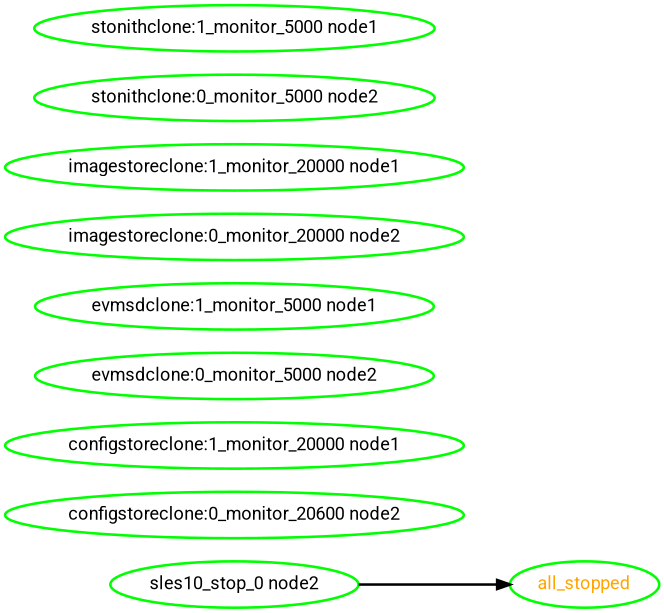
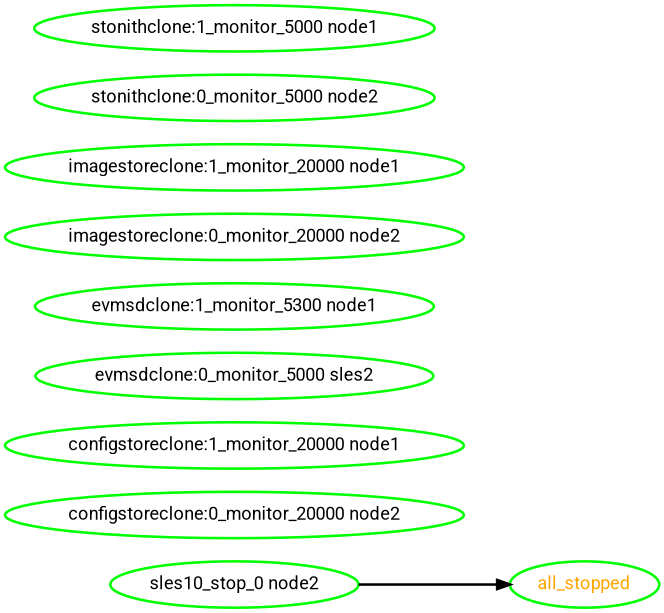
(234, 306) -> (234, 306)
(234, 376) -> (234, 376)
(234, 515) -> (234, 515)
